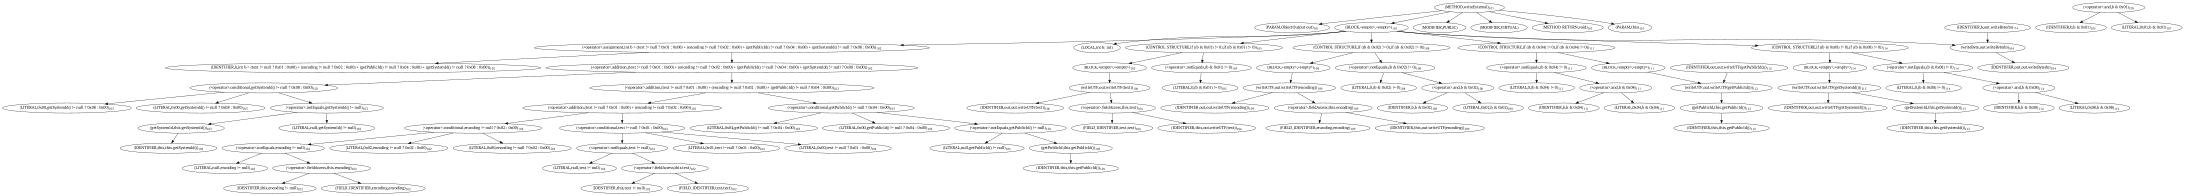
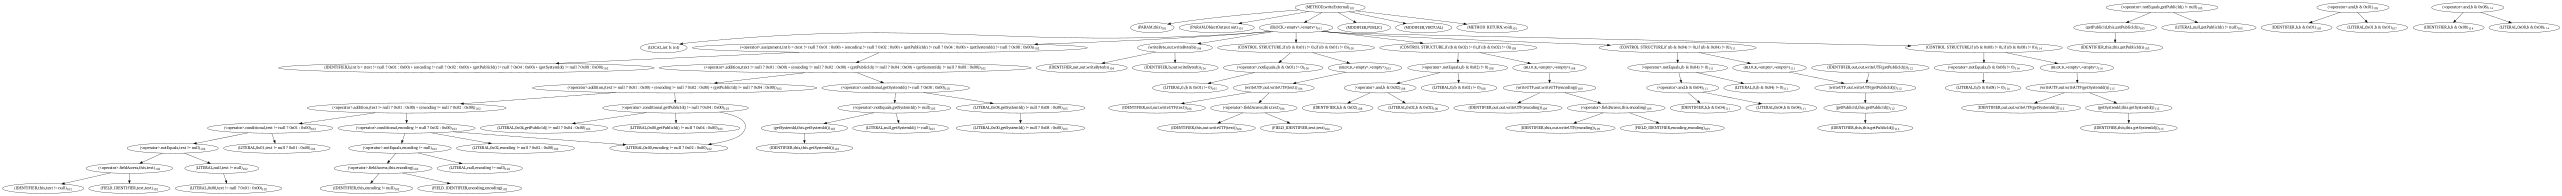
(1988, 36) -> (1175, 56)
(1970, 78) -> none
(234, 98) -> (1021, 117)
(926, 118) -> (744, 131)
(730, 138) -> (225, 177)
